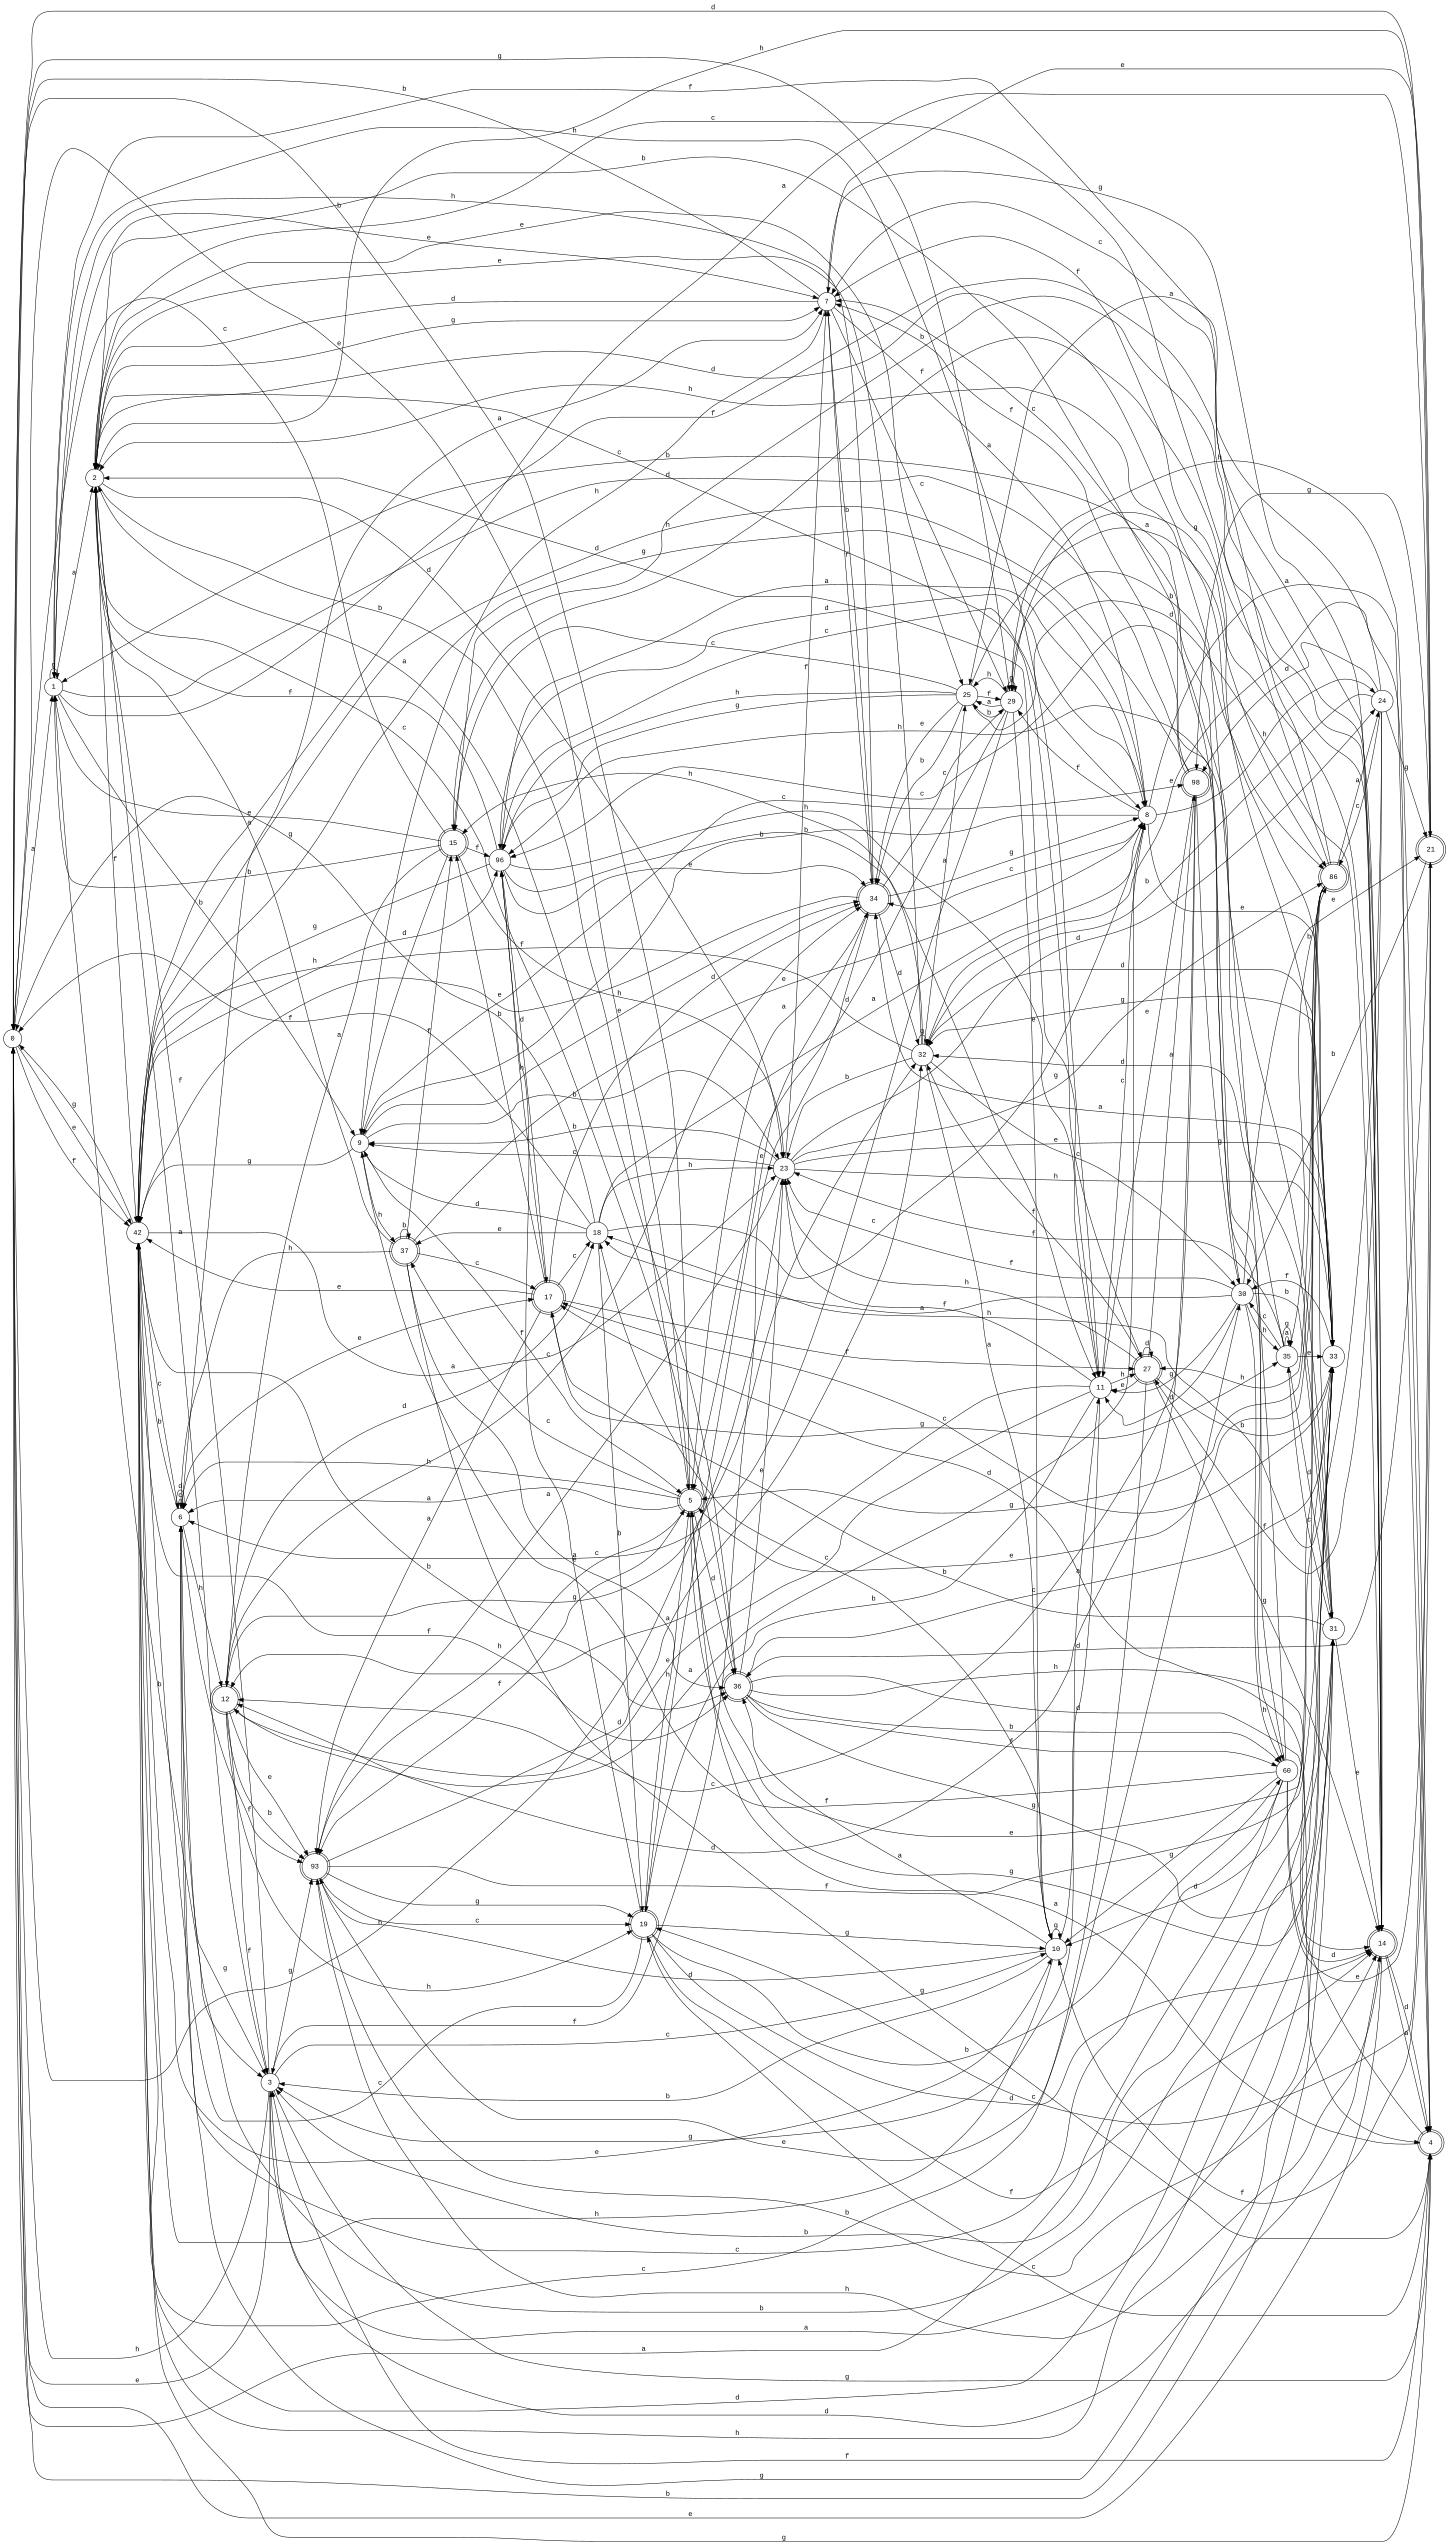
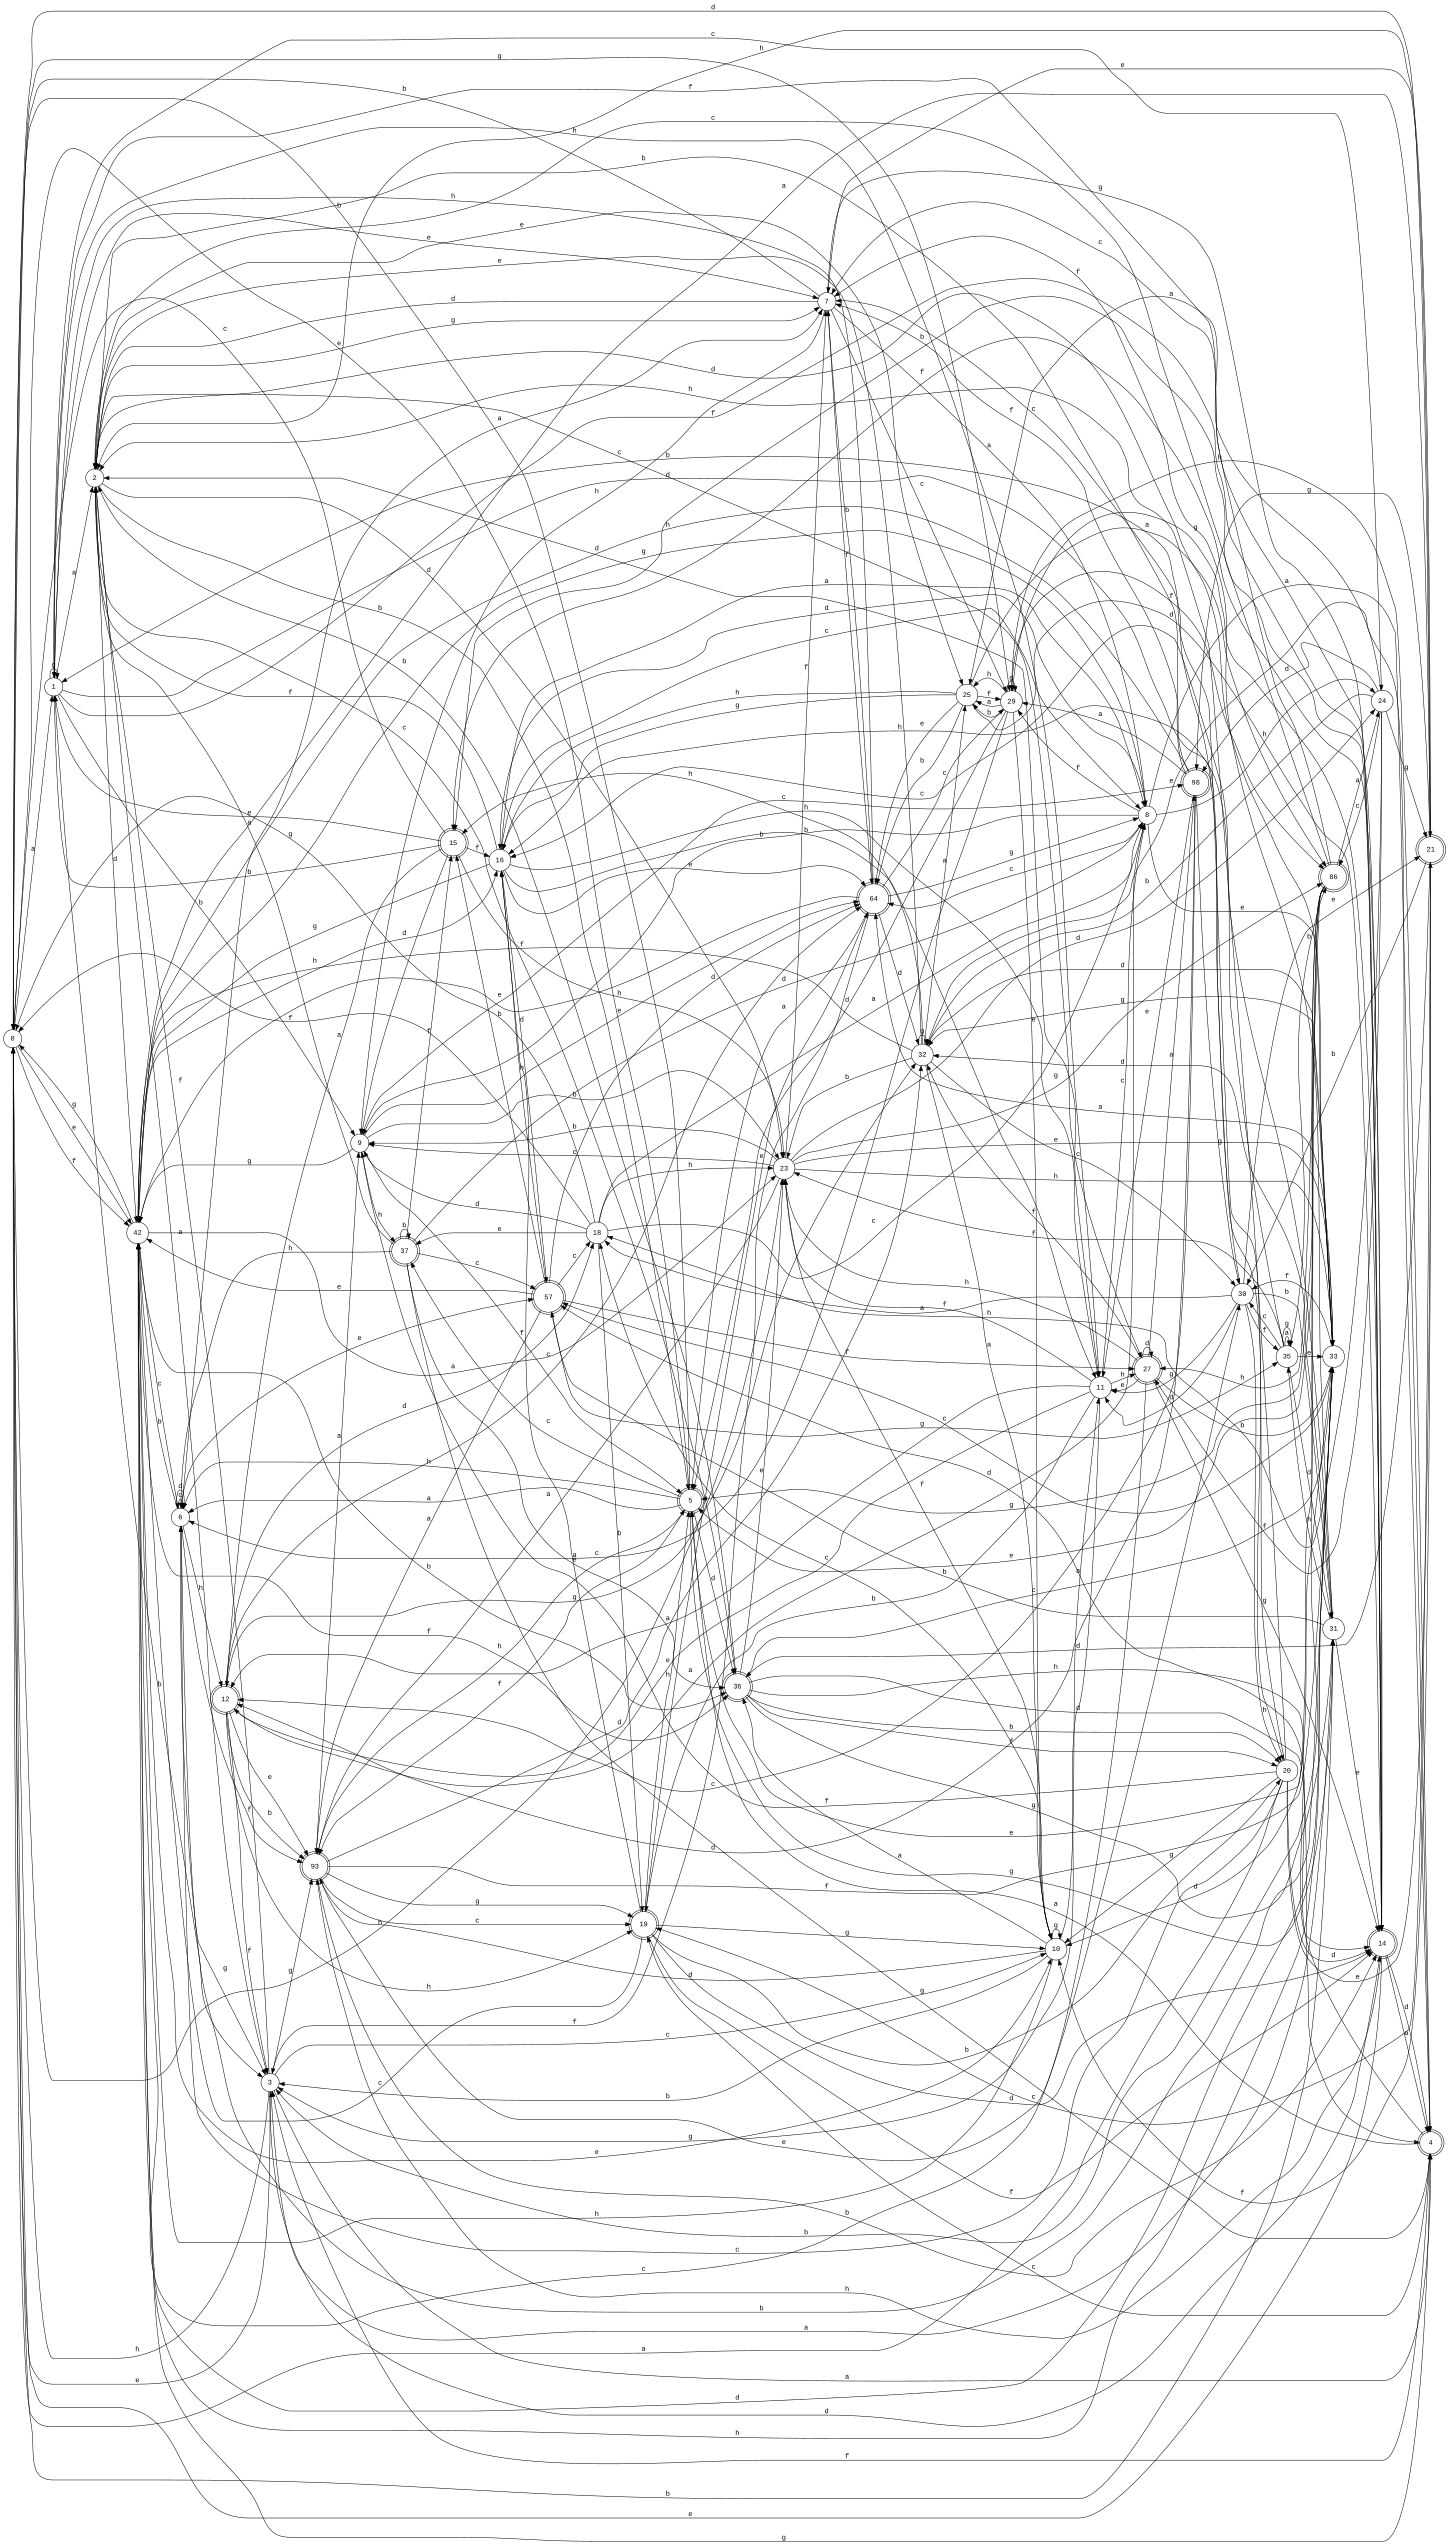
none -> (739, 39)
(1171, 596) -> (1171, 596)
(642, 639) -> none
(405, 661) -> (405, 661)
none -> (1113, 726)
(115, 859) -> (115, 859)
(500, 860) -> (500, 860)
(874, 899) -> (874, 899)
(784, 979) -> (784, 979)
(1001, 1267) -> (947, 1554)
(549, 1297) -> (549, 1297)
(1265, 1330) -> (1265, 1330)
none -> (337, 1506)
(1309, 1520) -> (1309, 1520)
(1287, 1771) -> (1287, 1771)
(847, 2377) -> (847, 2377)
(691, 2481) -> none
